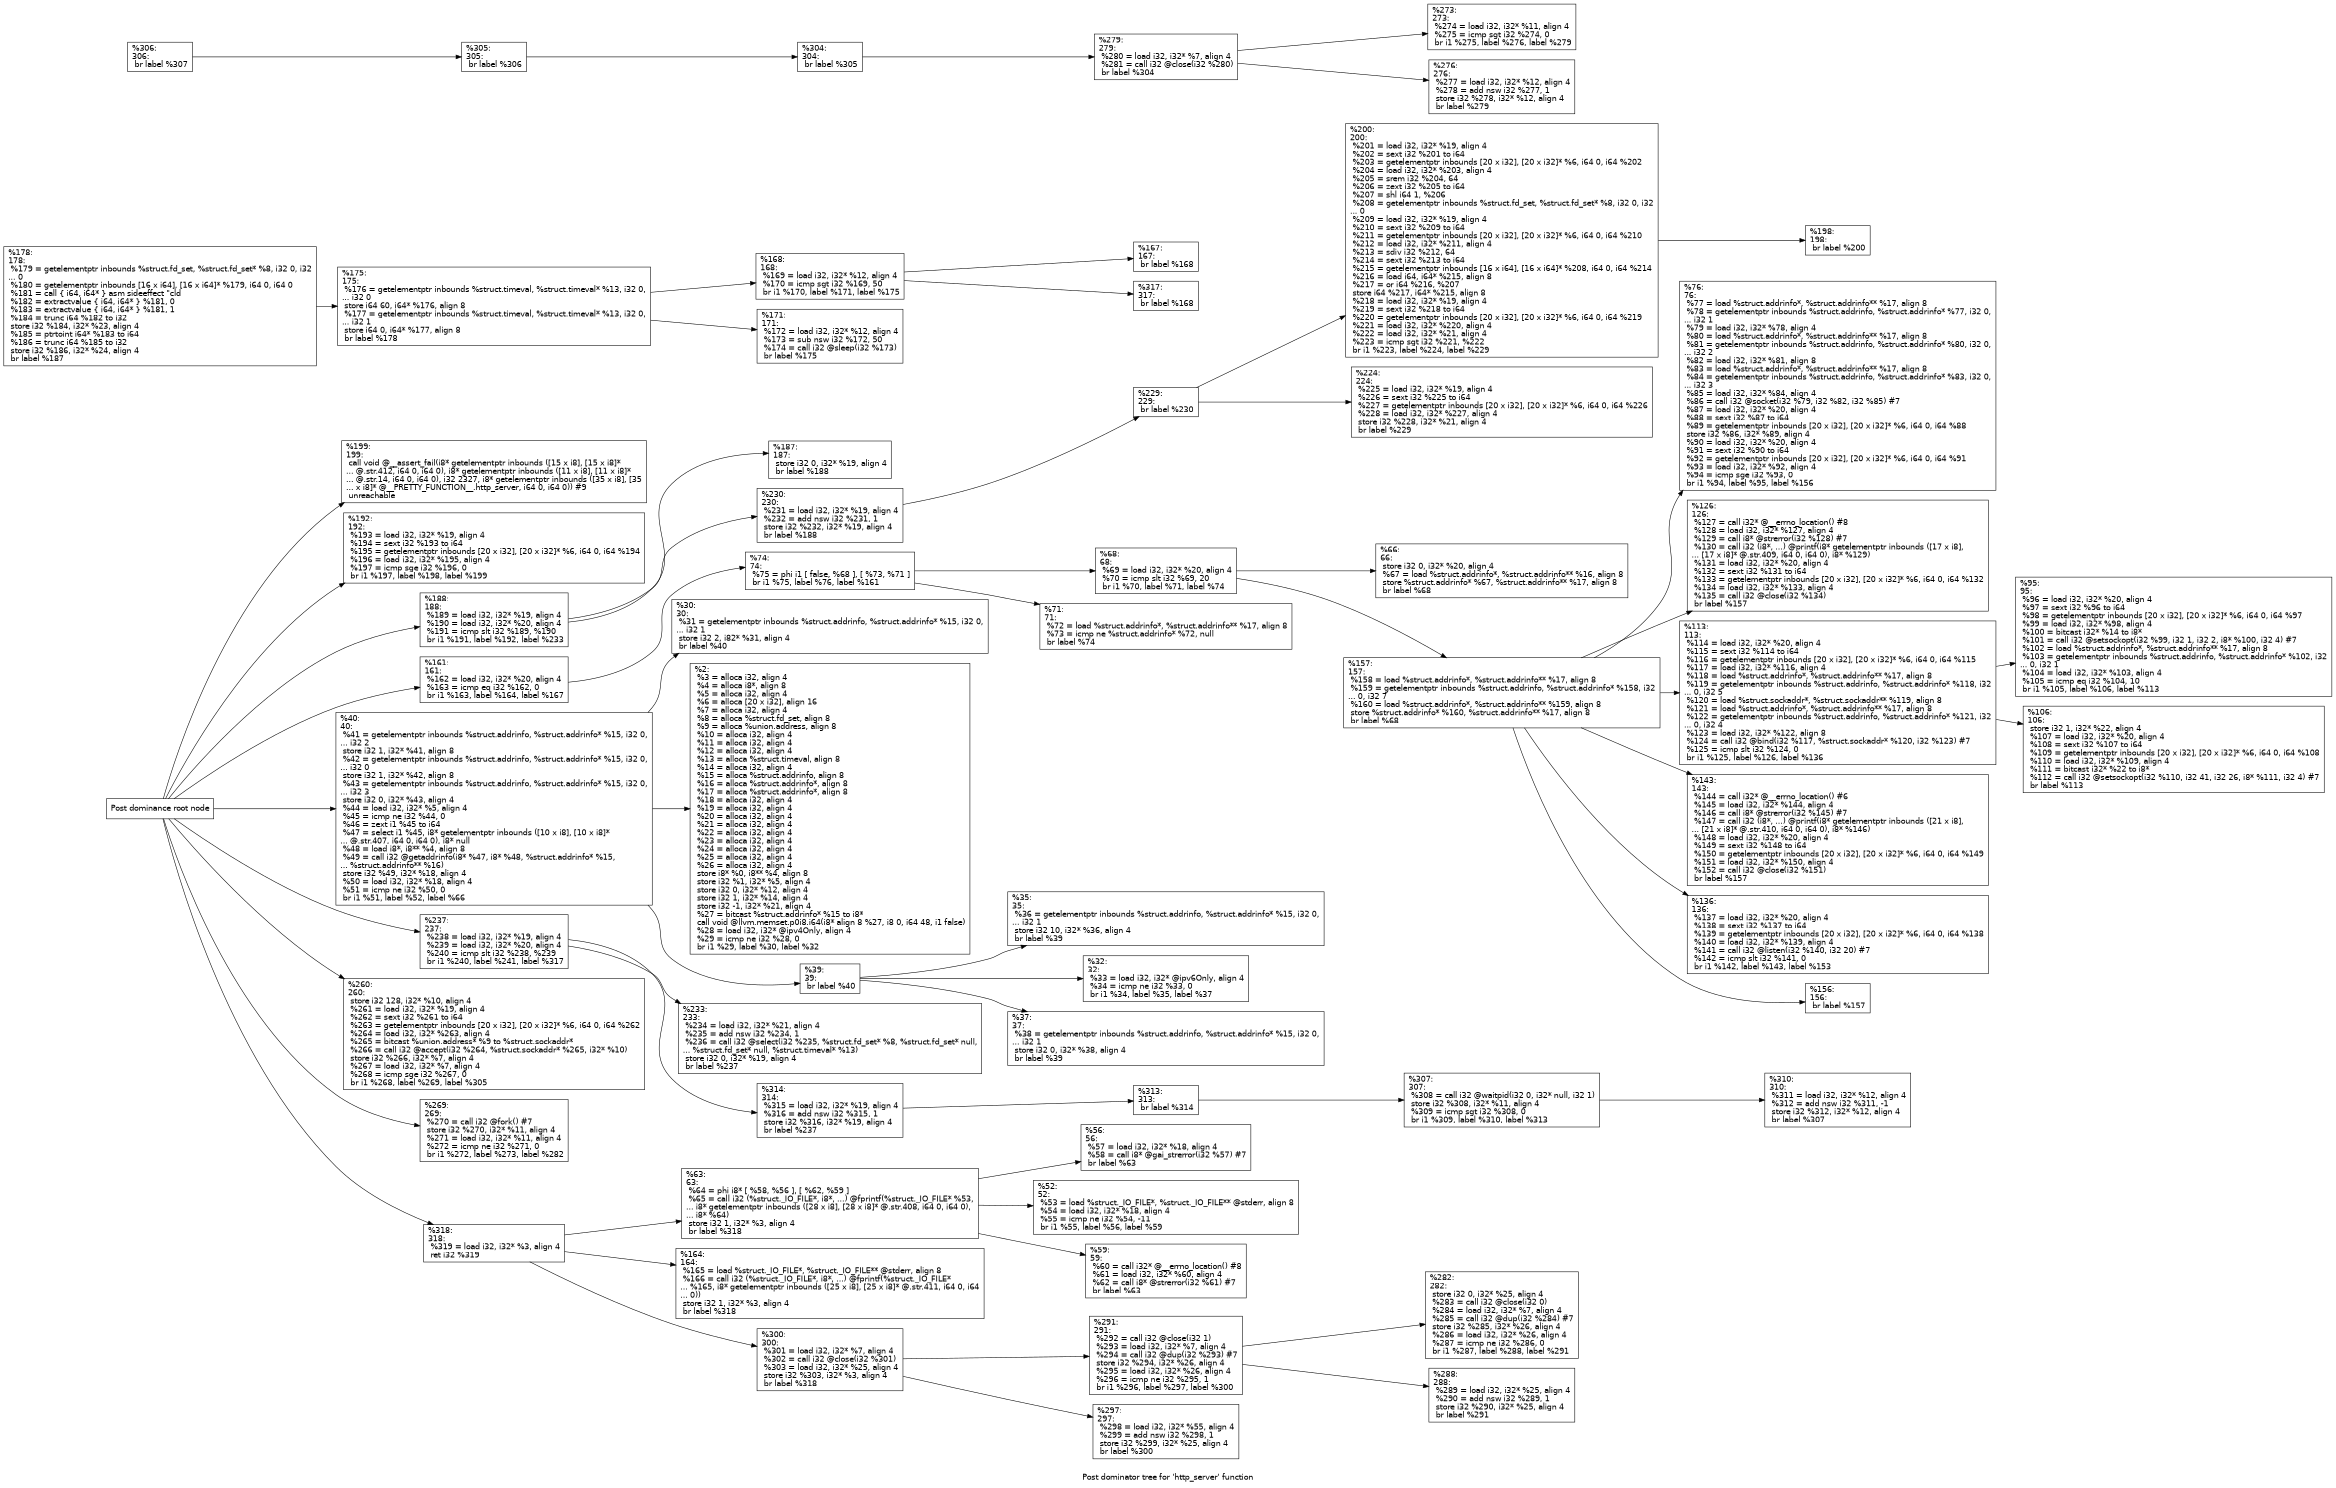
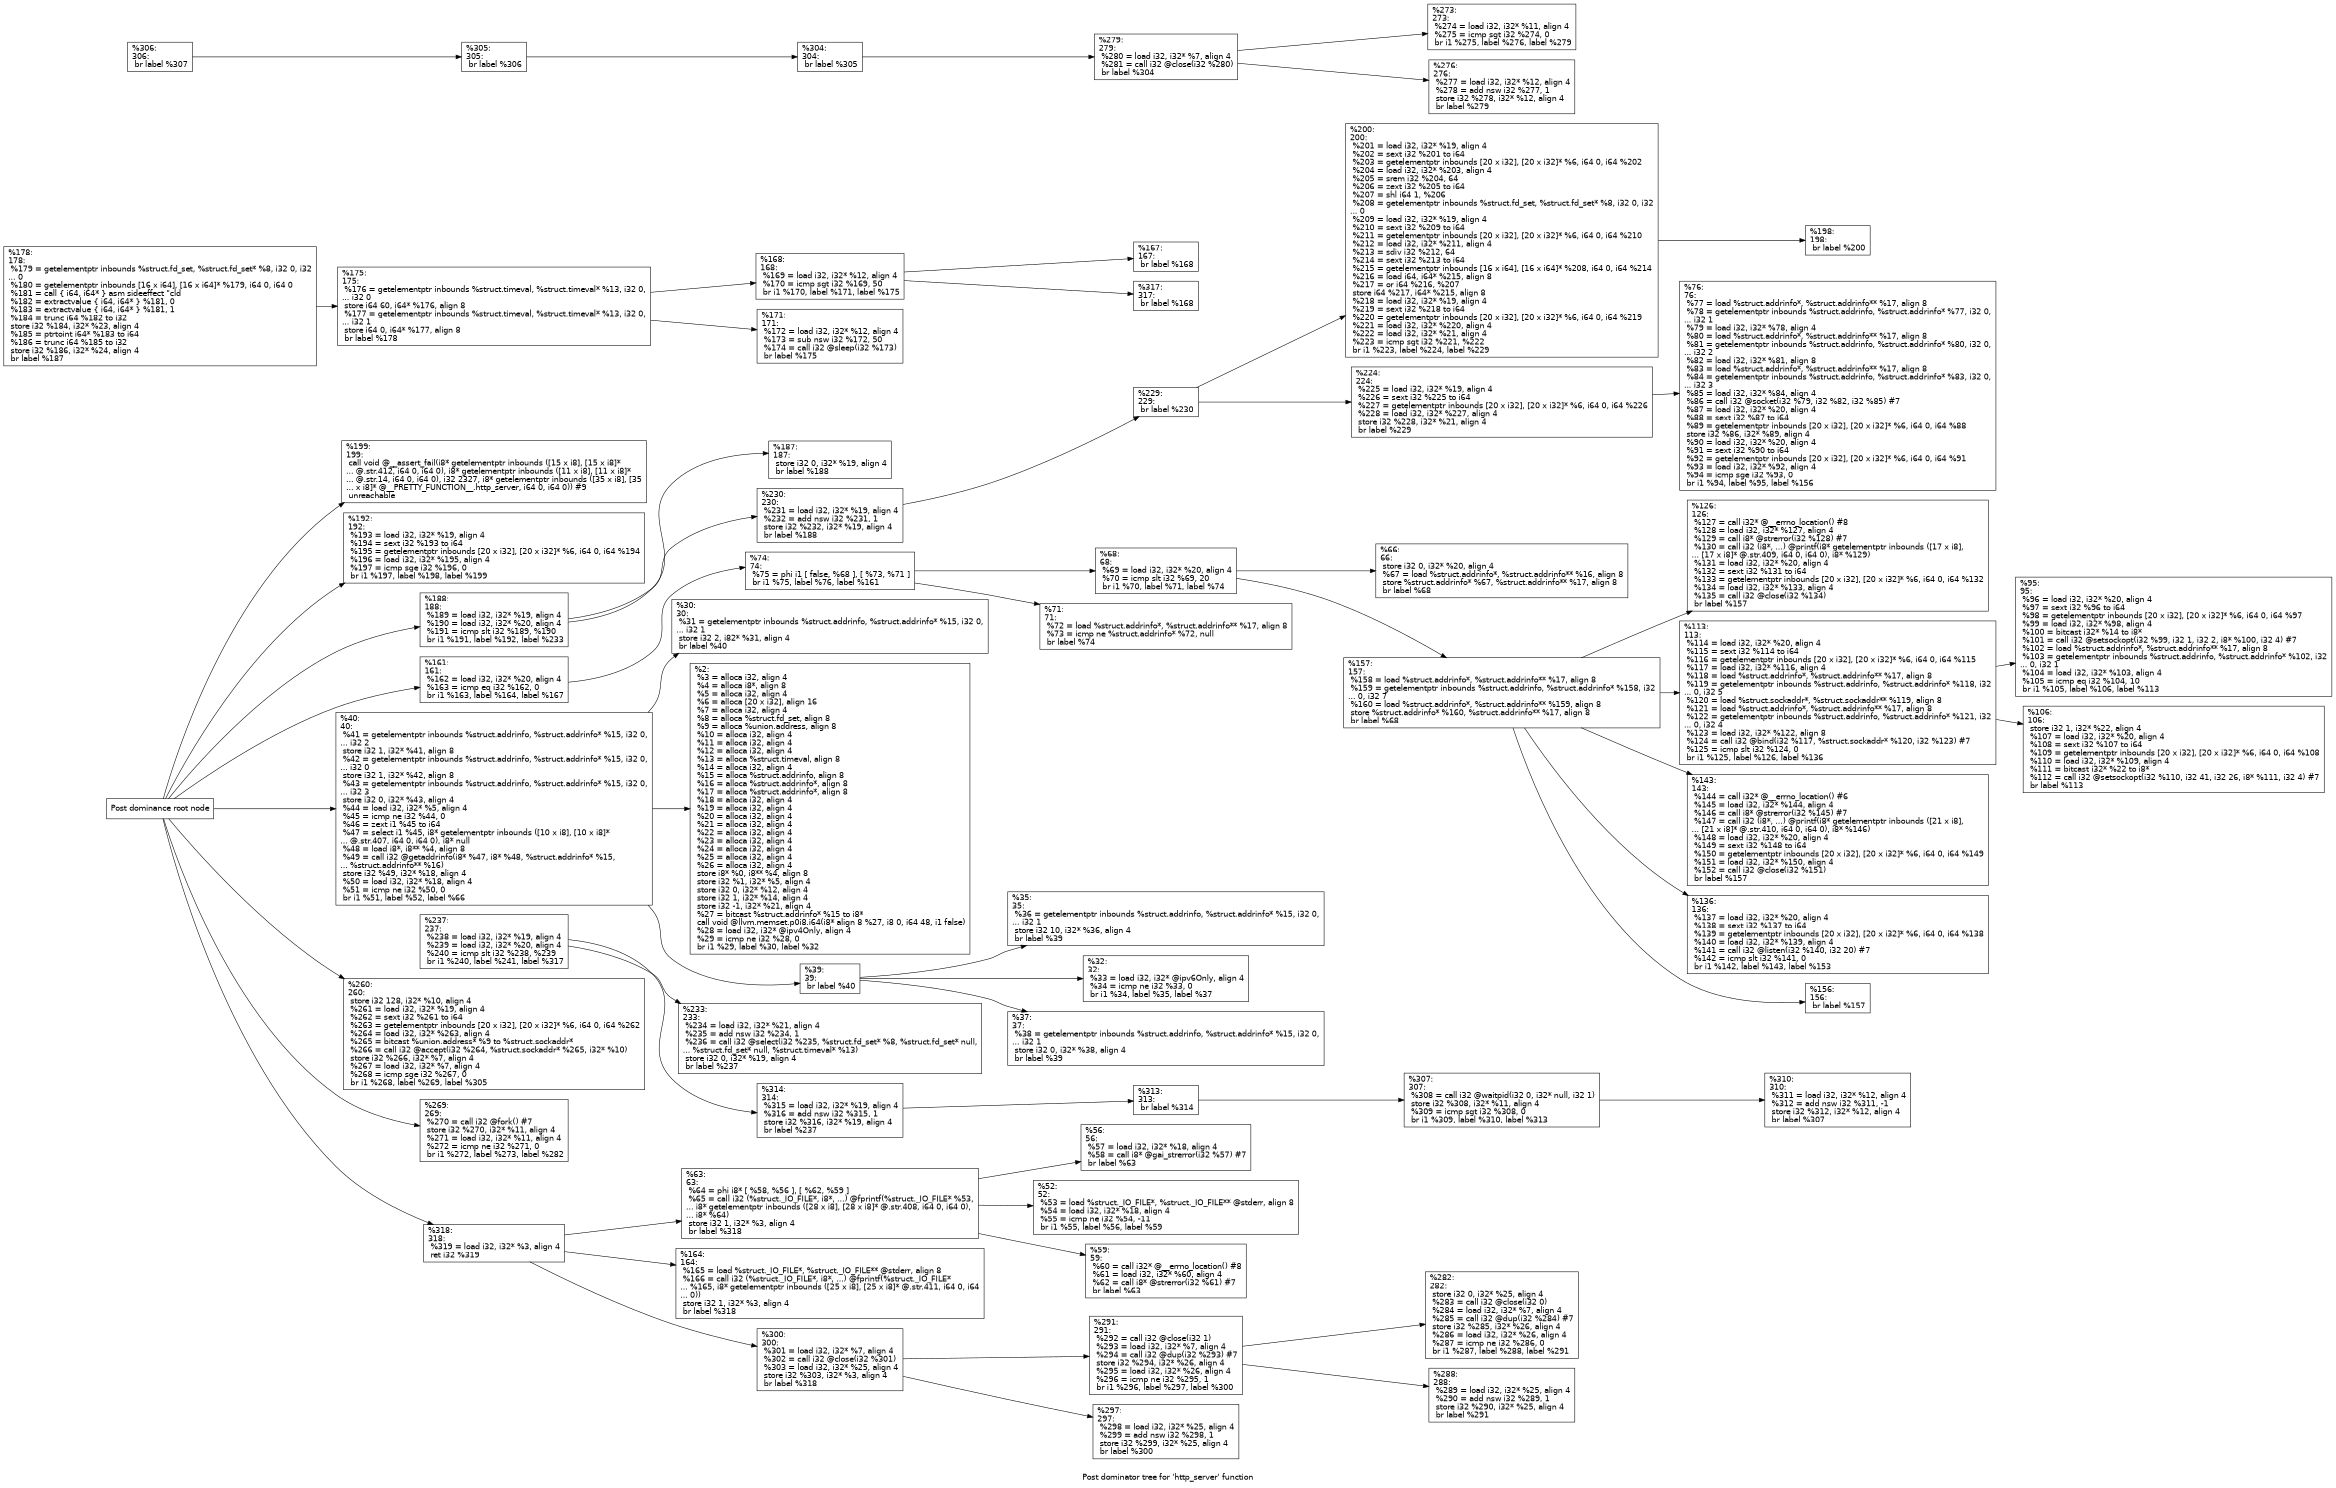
(1666, 591) -> (1663, 394)
(288, 889) -> none
(1166, 1427) -> (1166, 1427)
